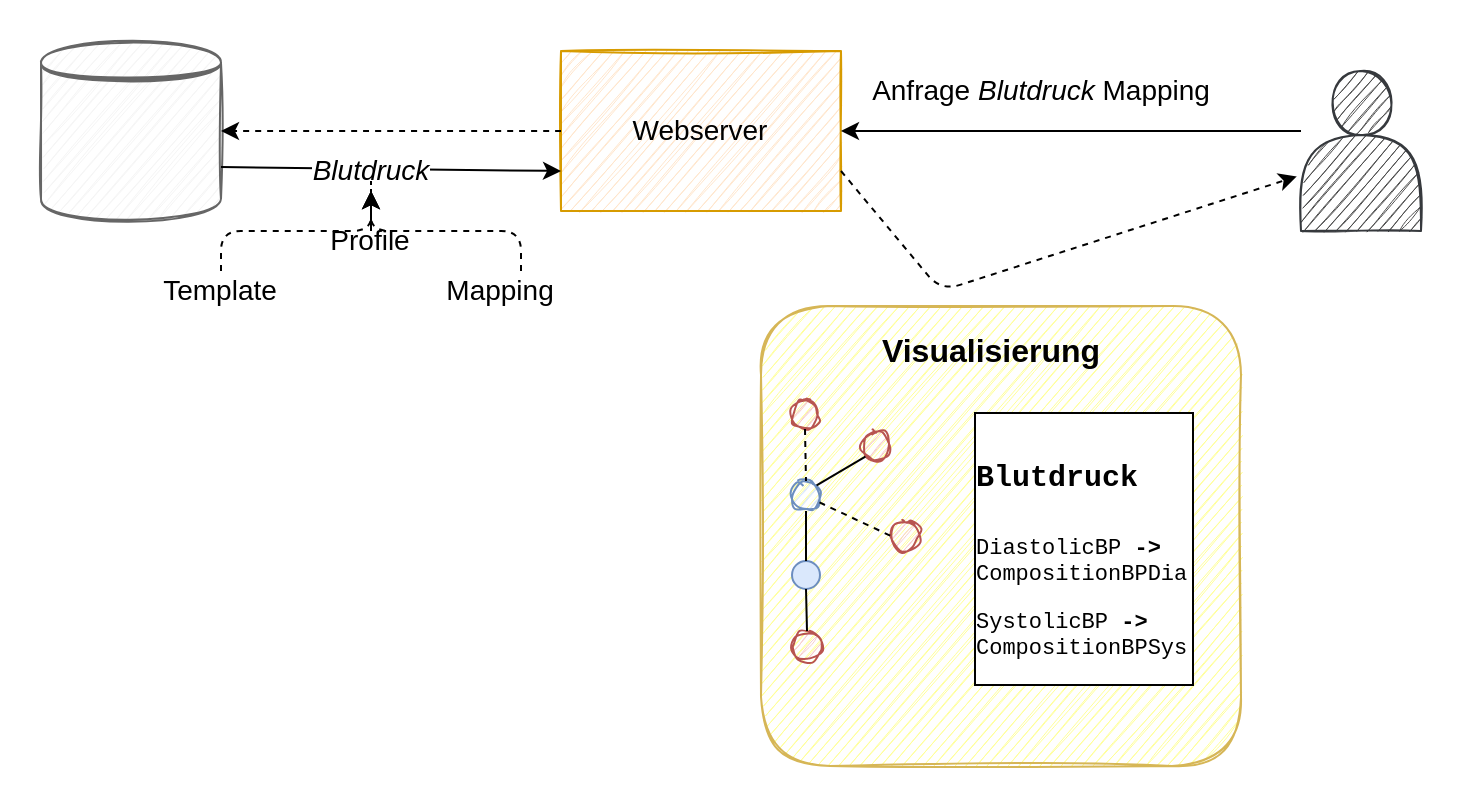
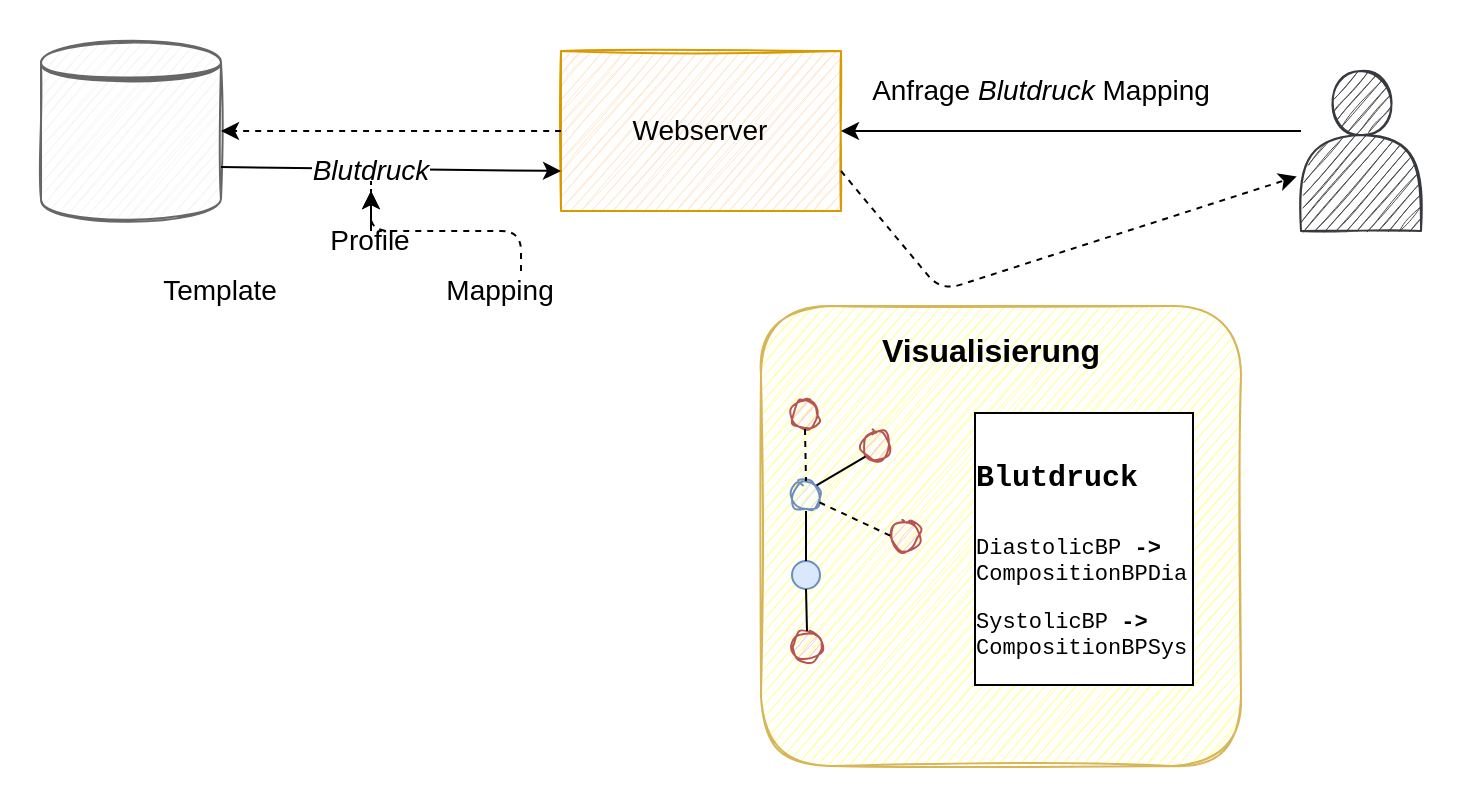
(280, 231) -> none
